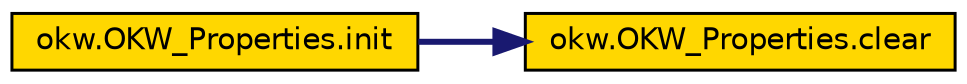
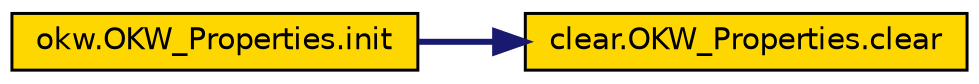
(740, 42) -> (746, 42)
